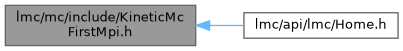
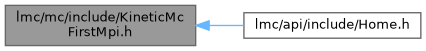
(321, 25) -> (332, 25)
